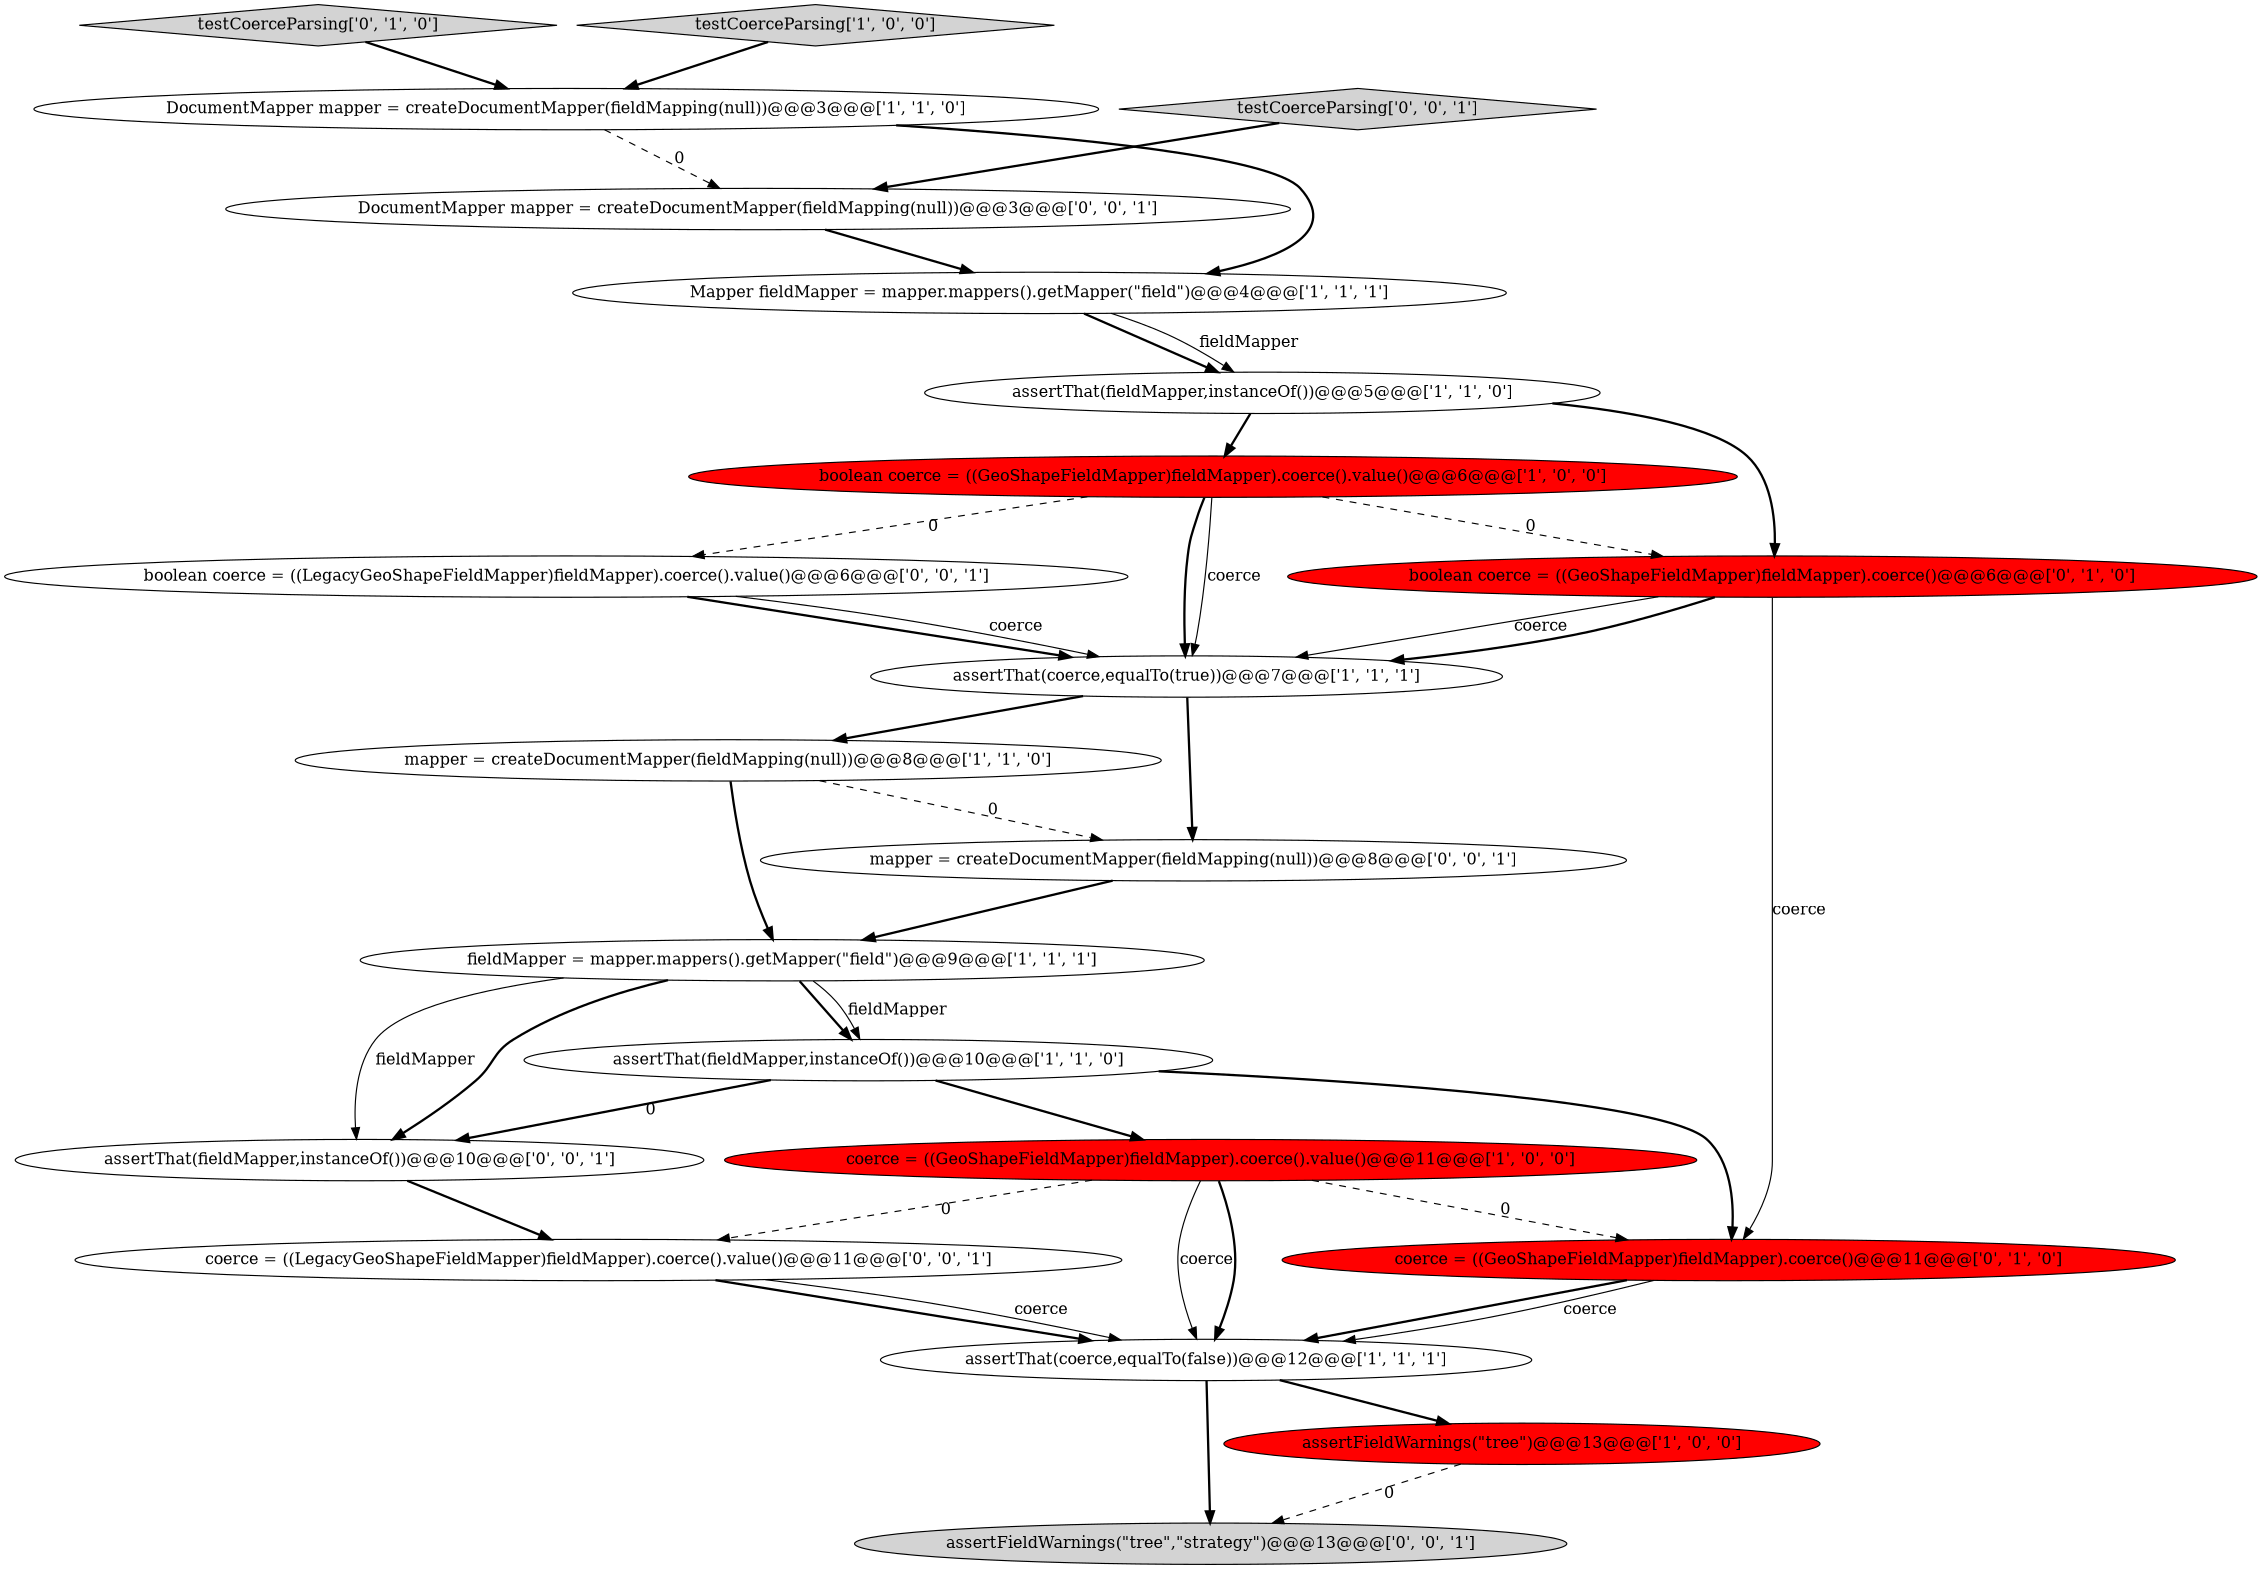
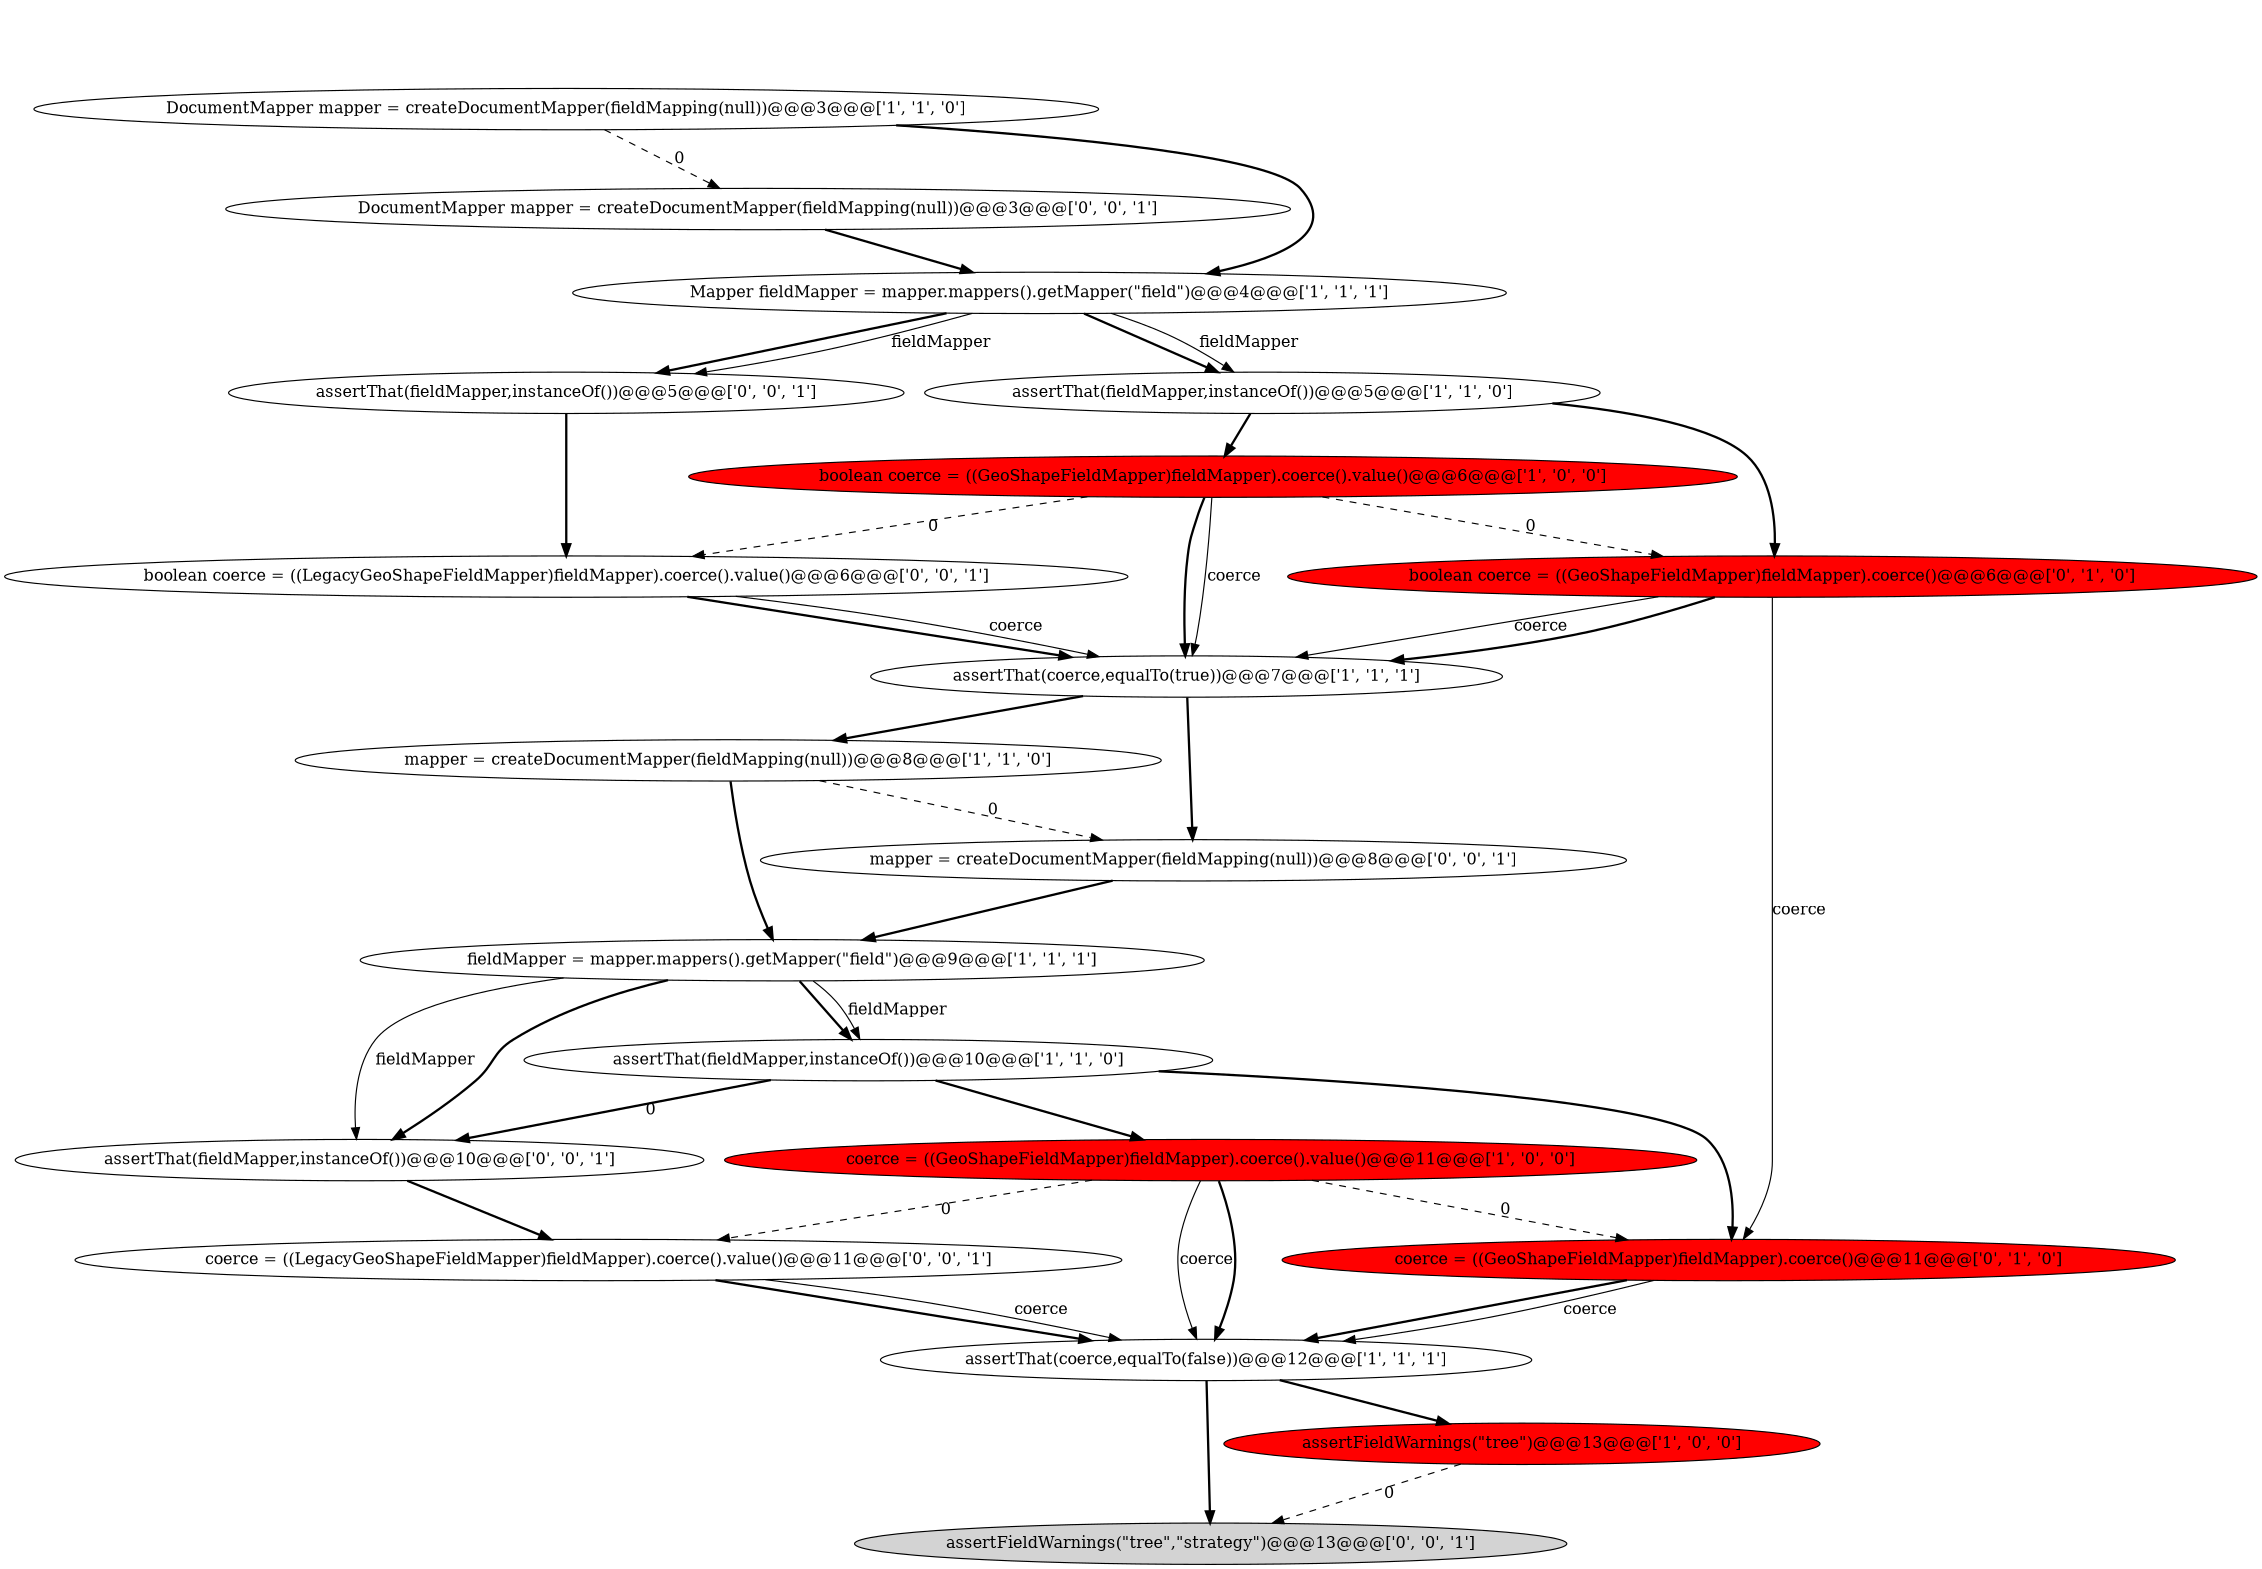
(318, 25) -> none
(816, 25) -> none
(1358, 109) -> none
none -> (566, 393)
